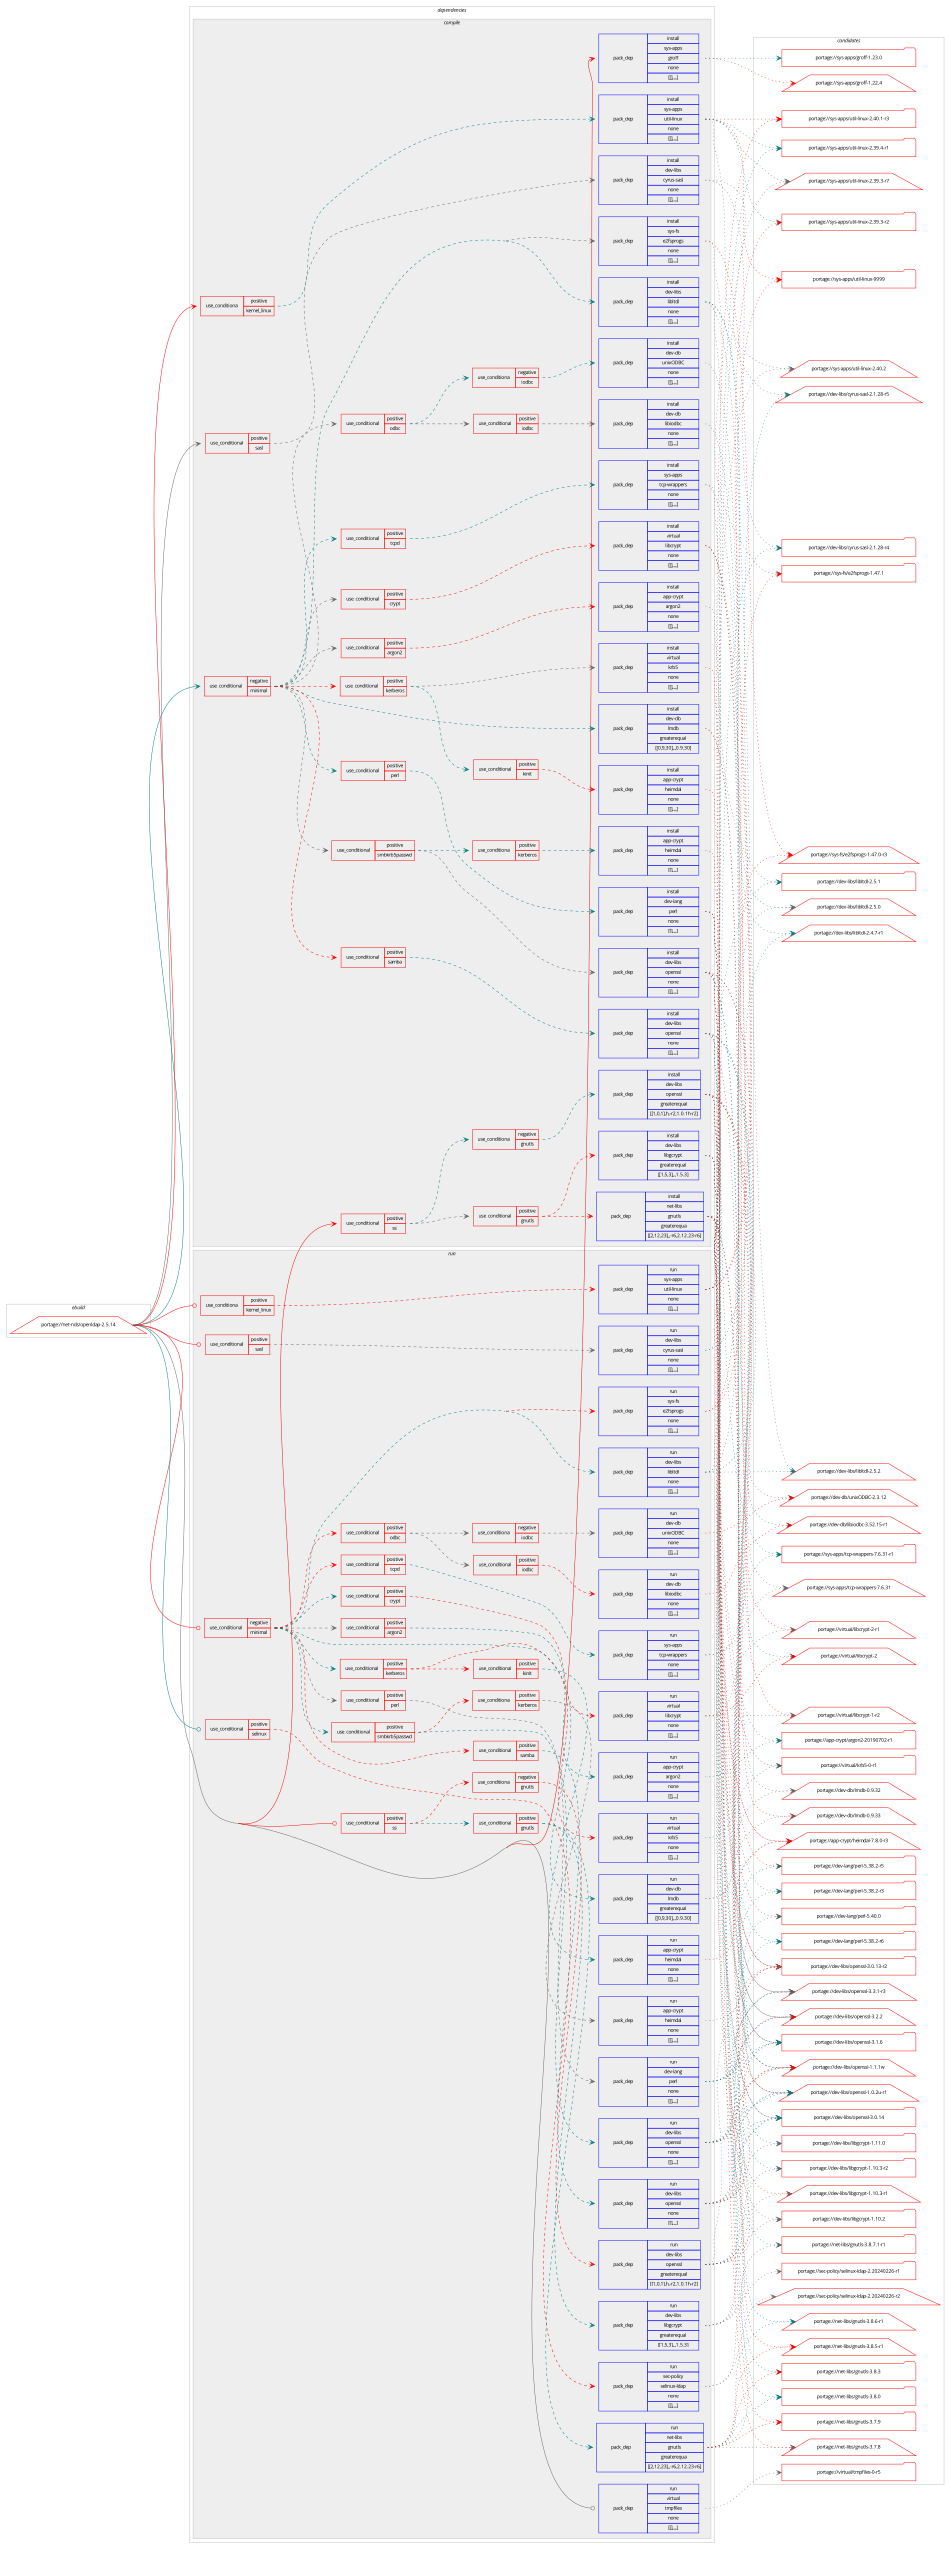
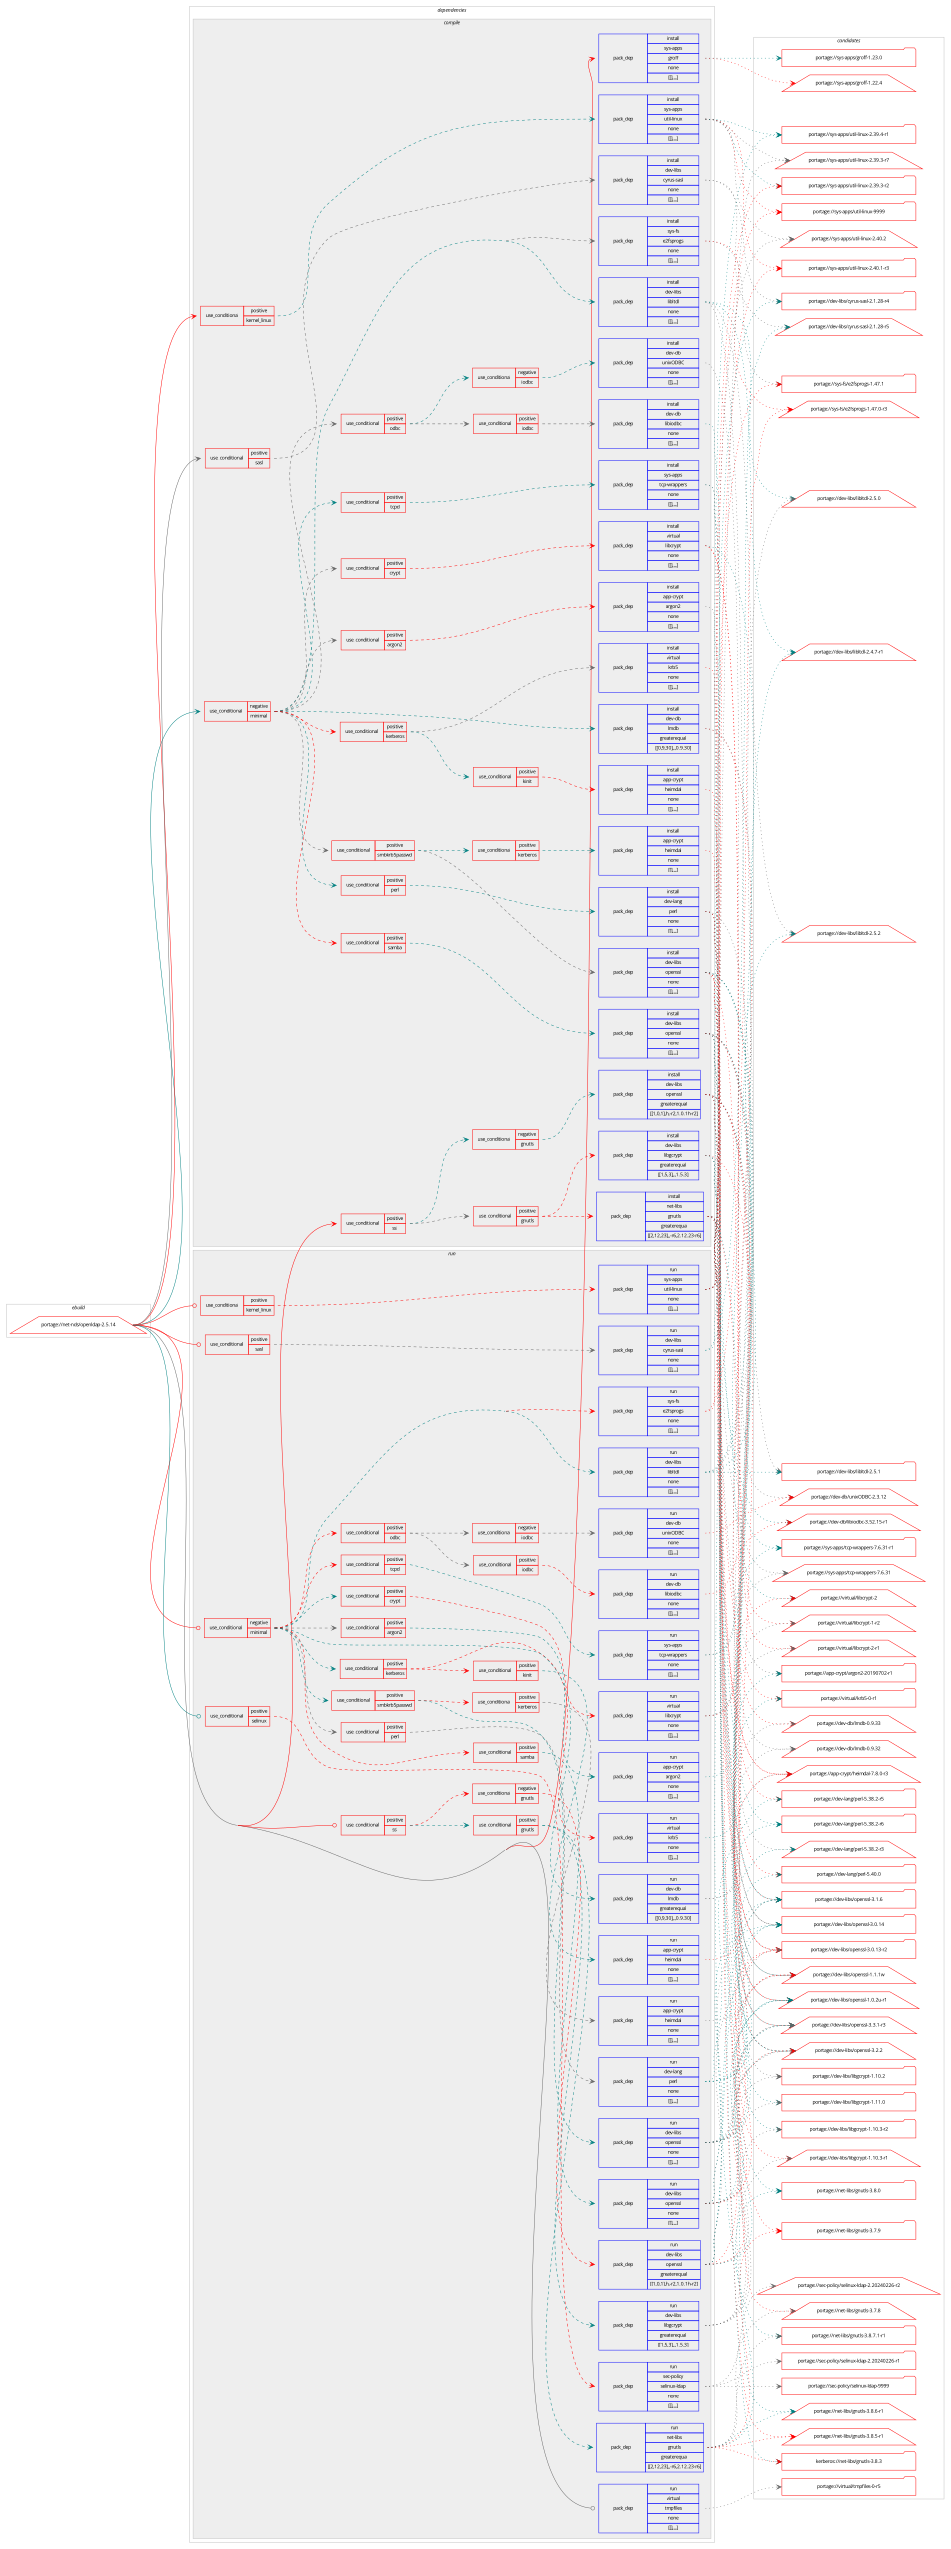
(849, 1891) -> (849, 1849)
(849, 2372) -> (849, 2462)
none -> (849, 2386)
